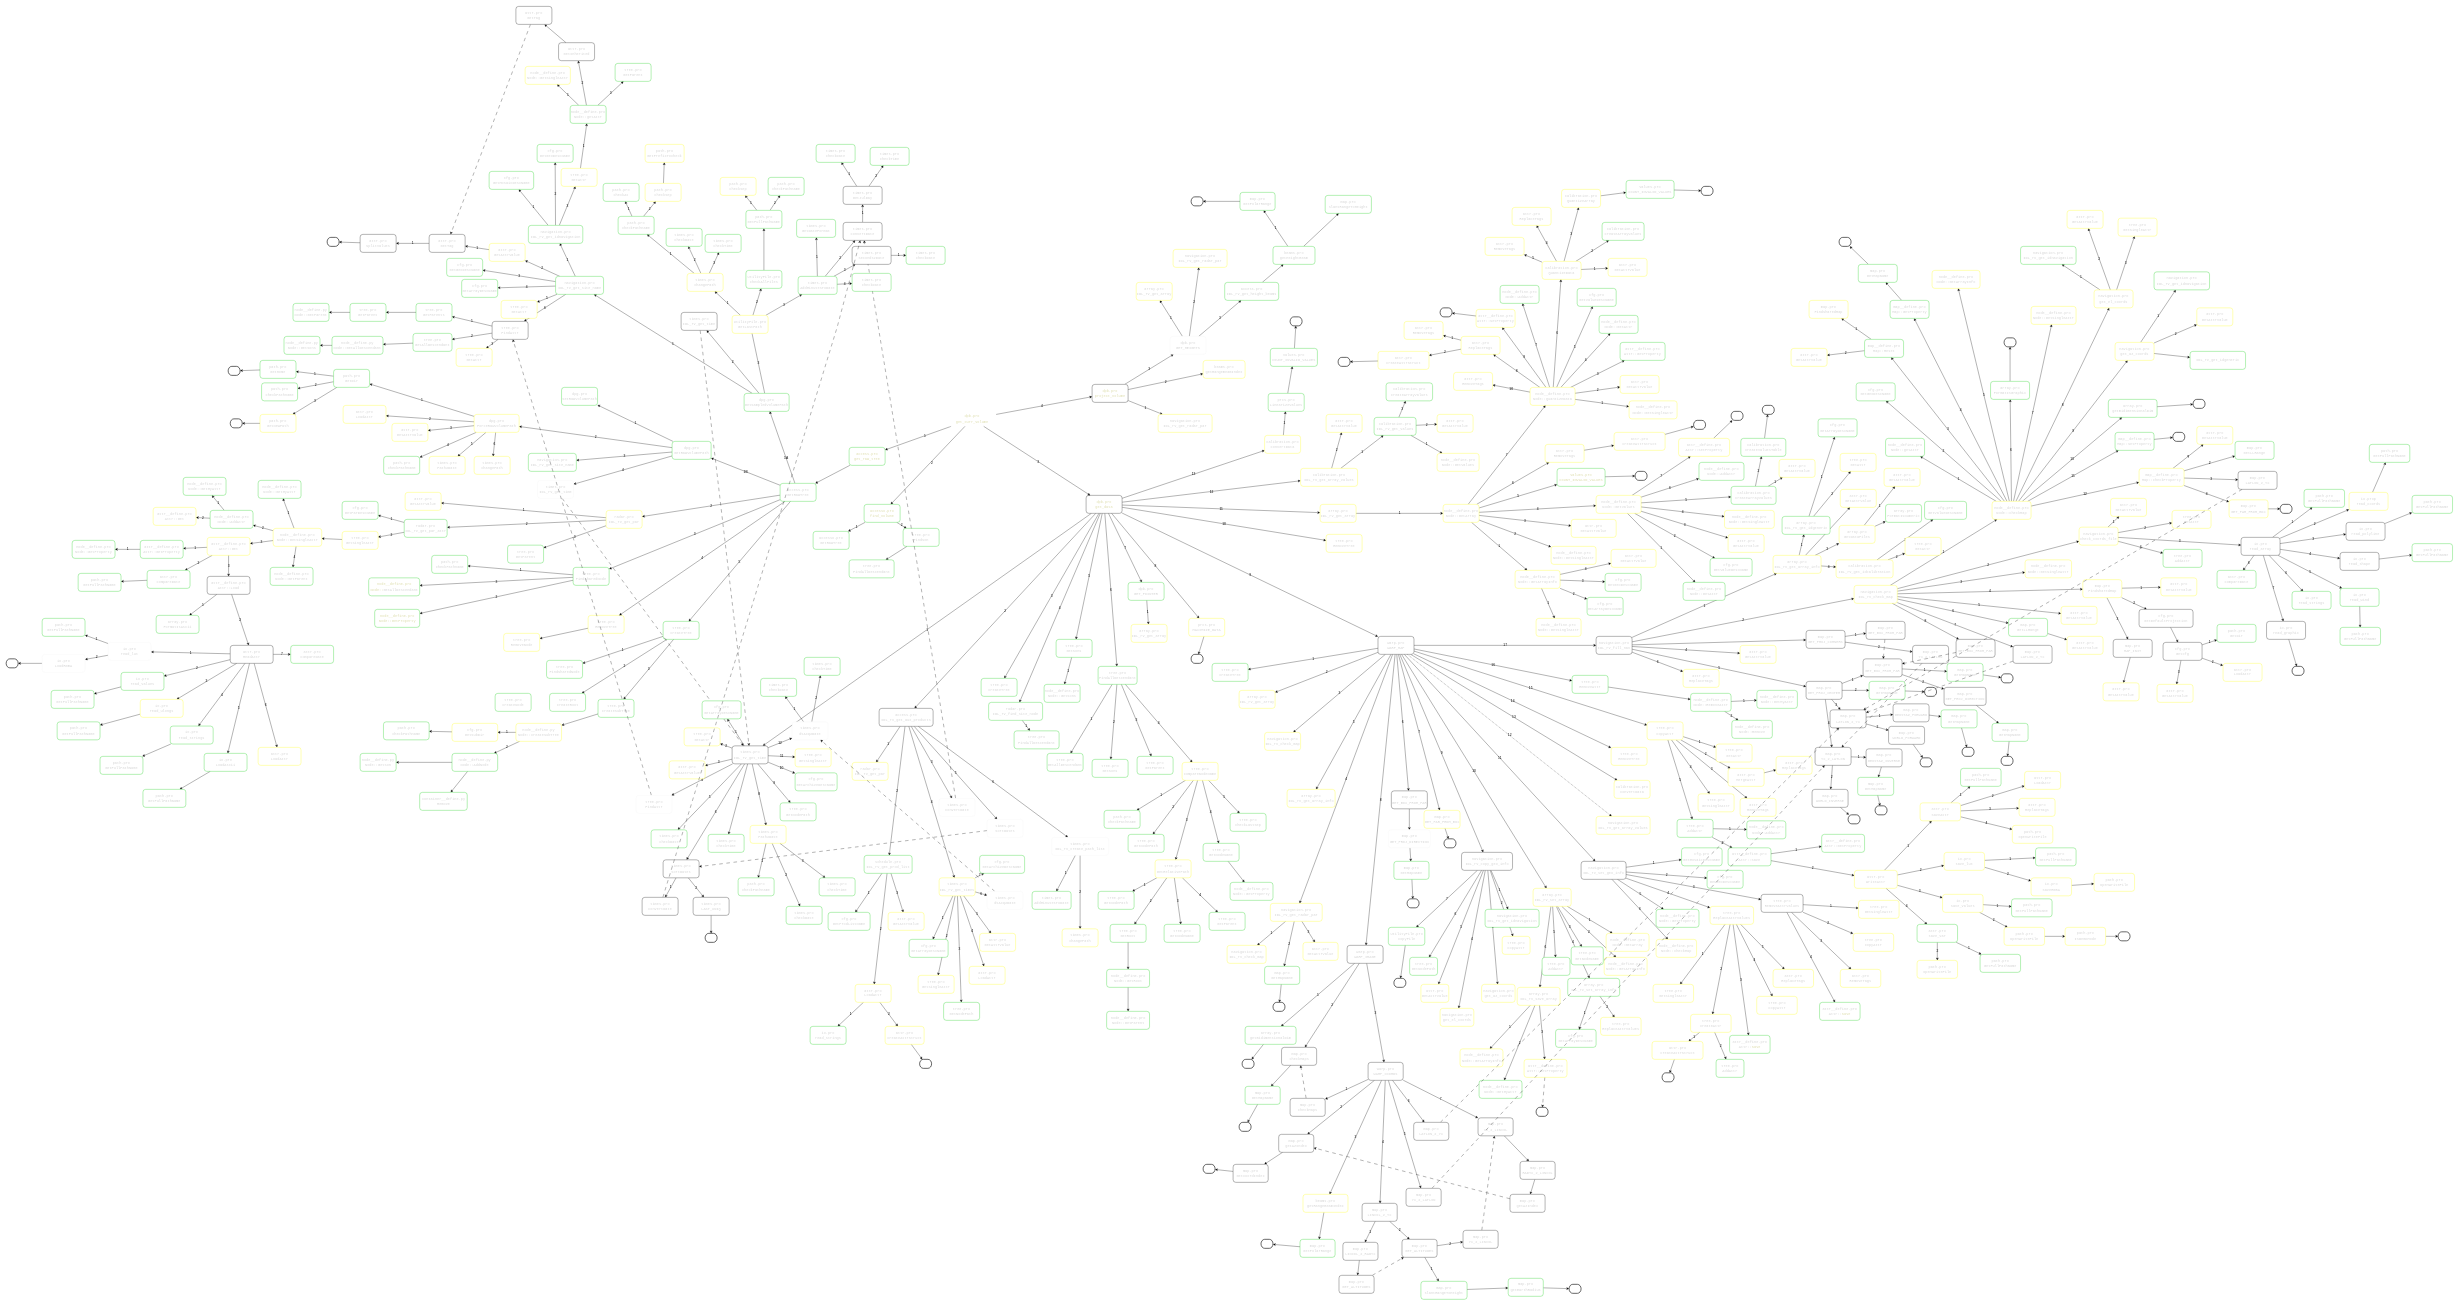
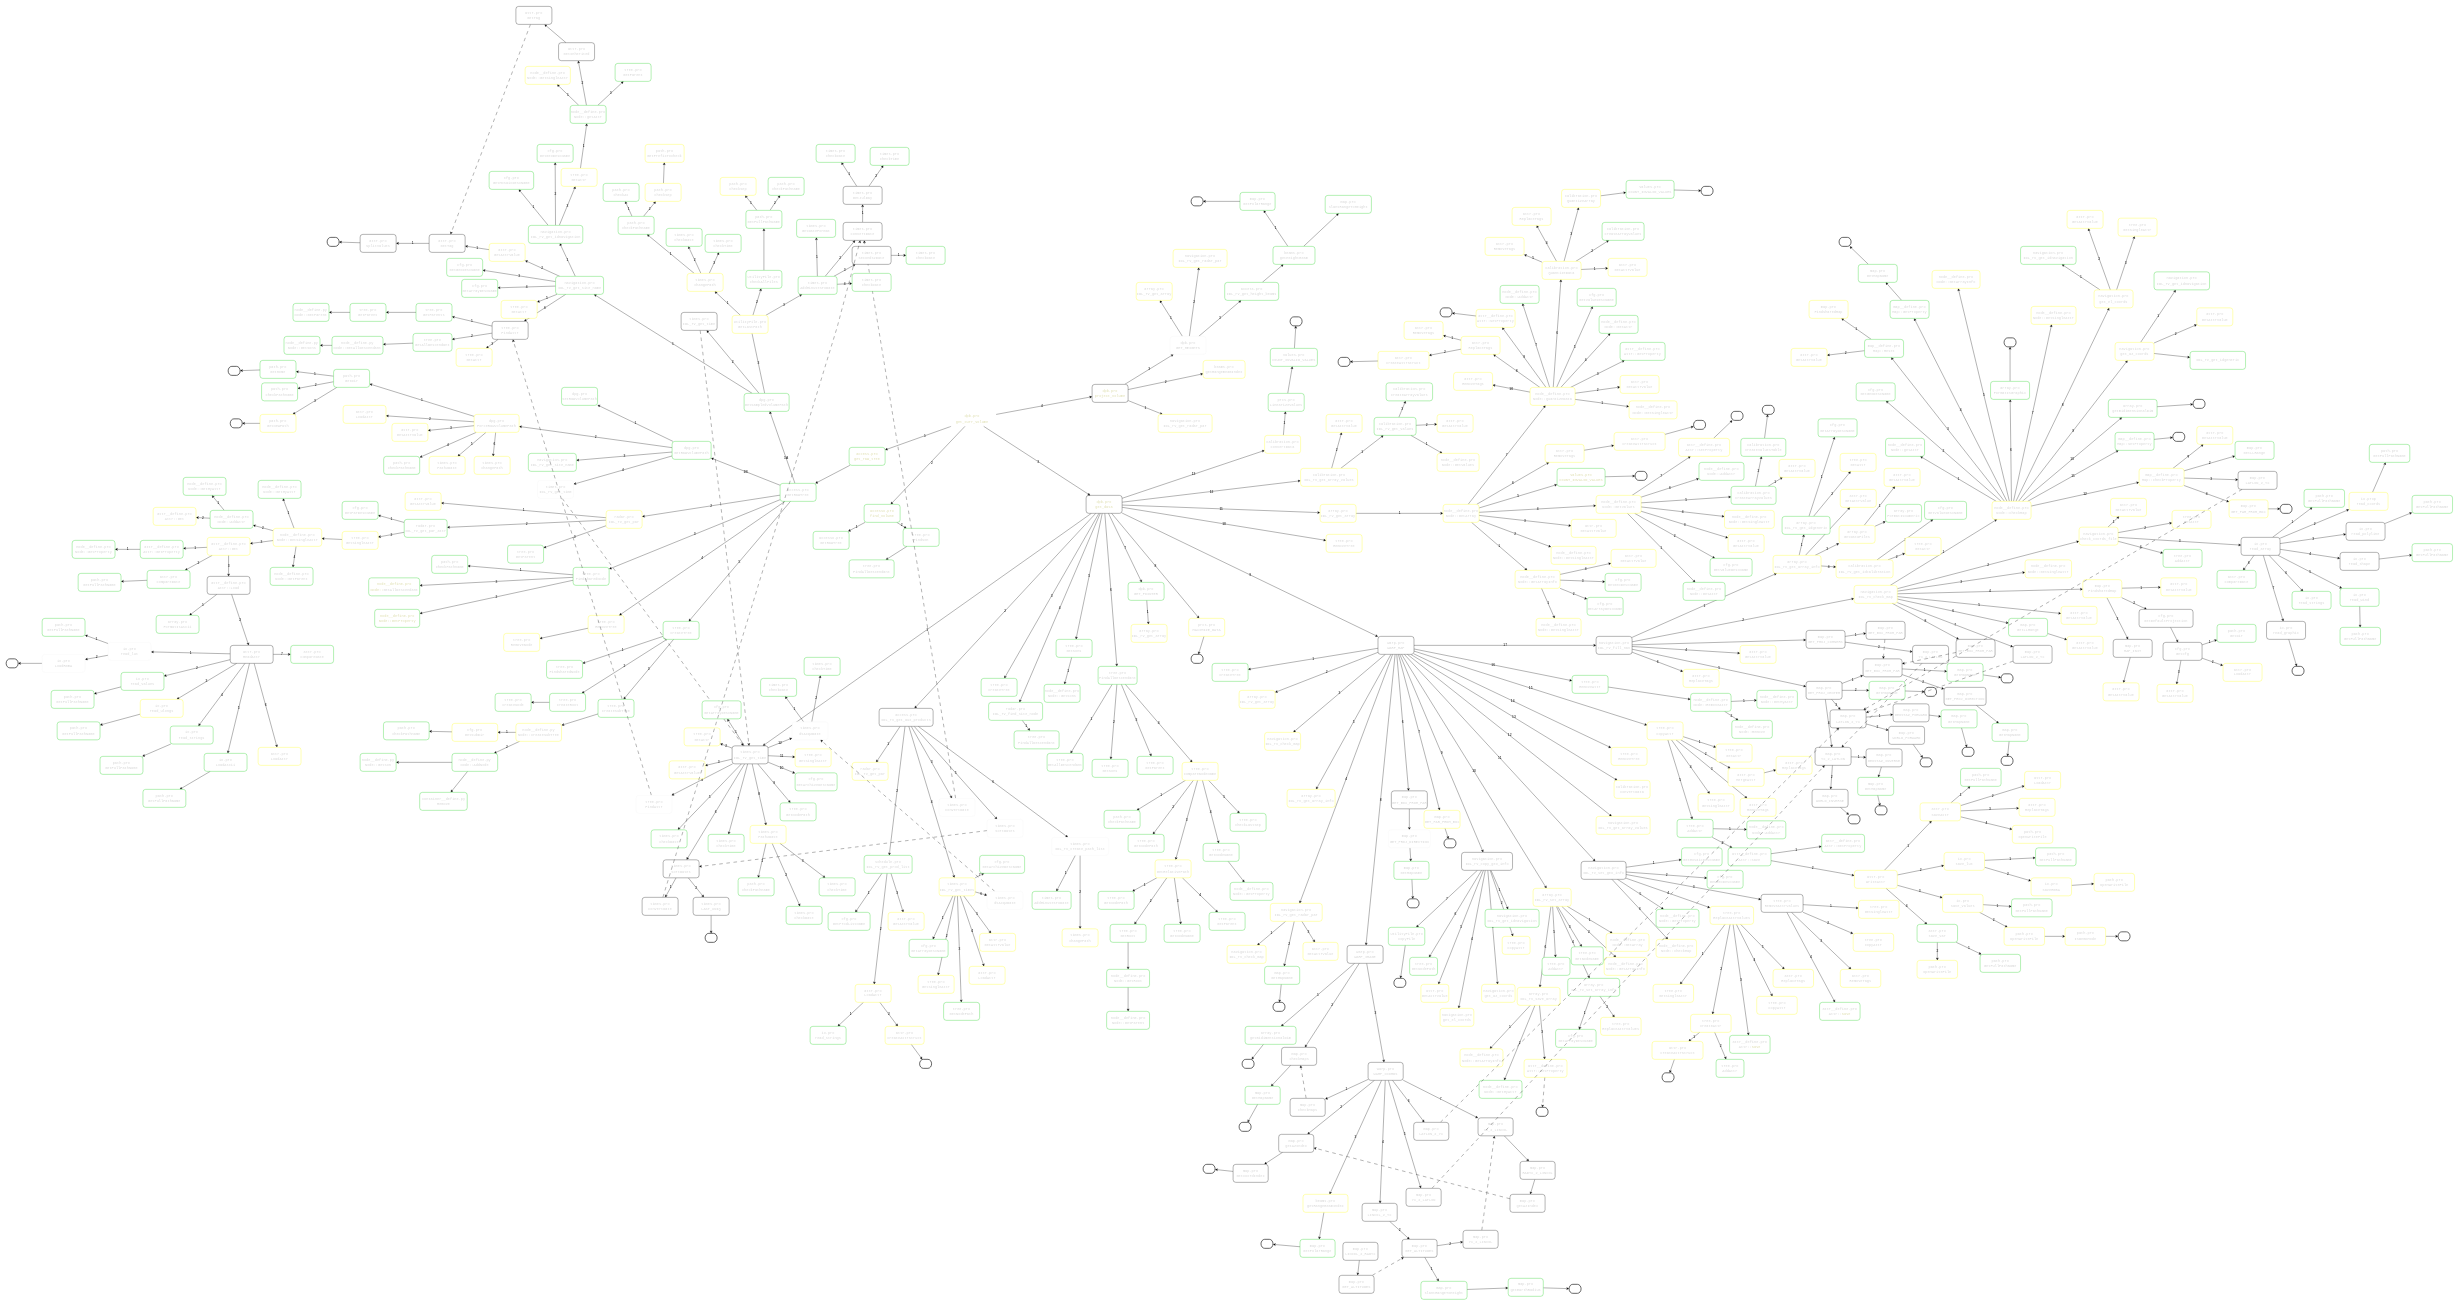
none -> (534, 702)
(1509, 735) -> (1509, 735)
(1369, 1234) -> none
